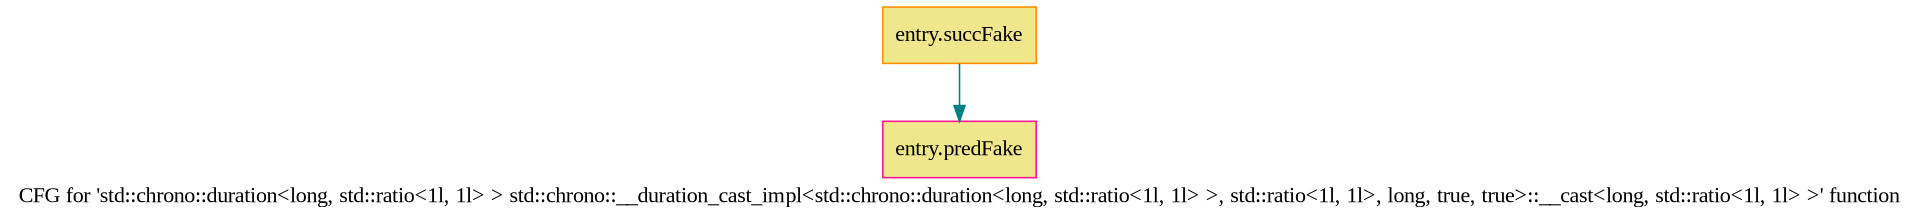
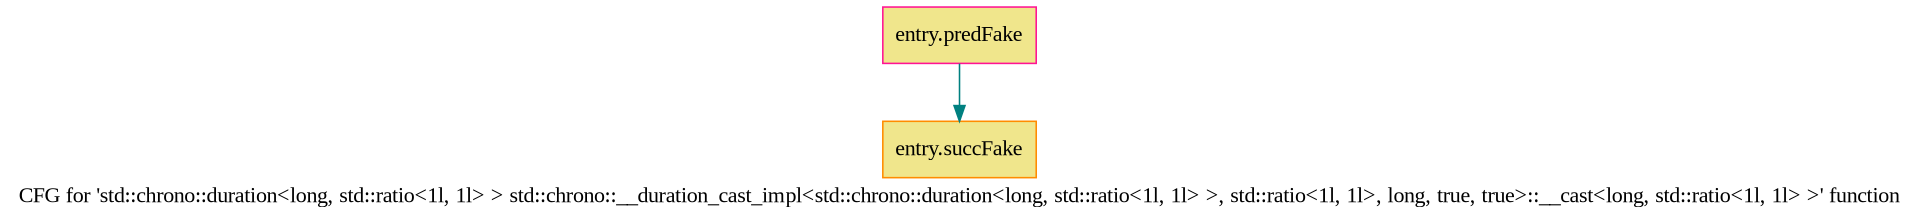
(960, 85) -> (960, 85)
